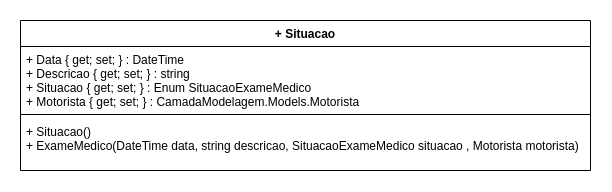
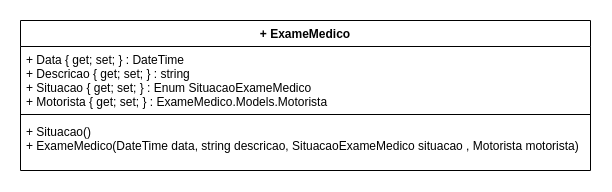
(305, 34) -> (305, 34)
(113, 60) -> (113, 60)
